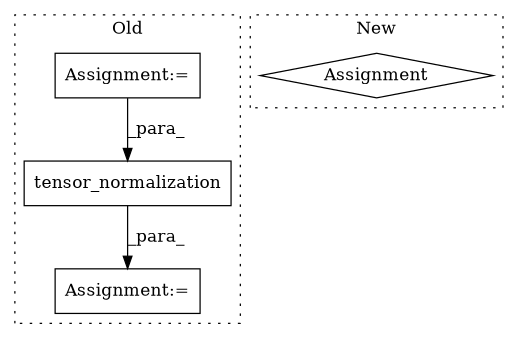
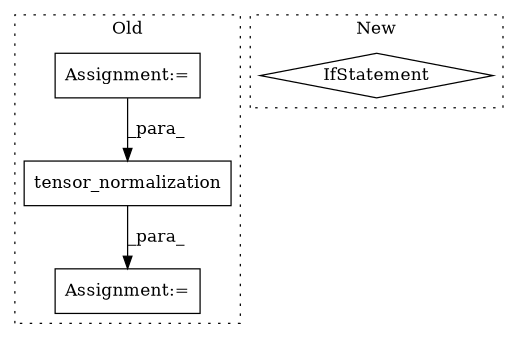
(377, 76) -> (377, 76)
